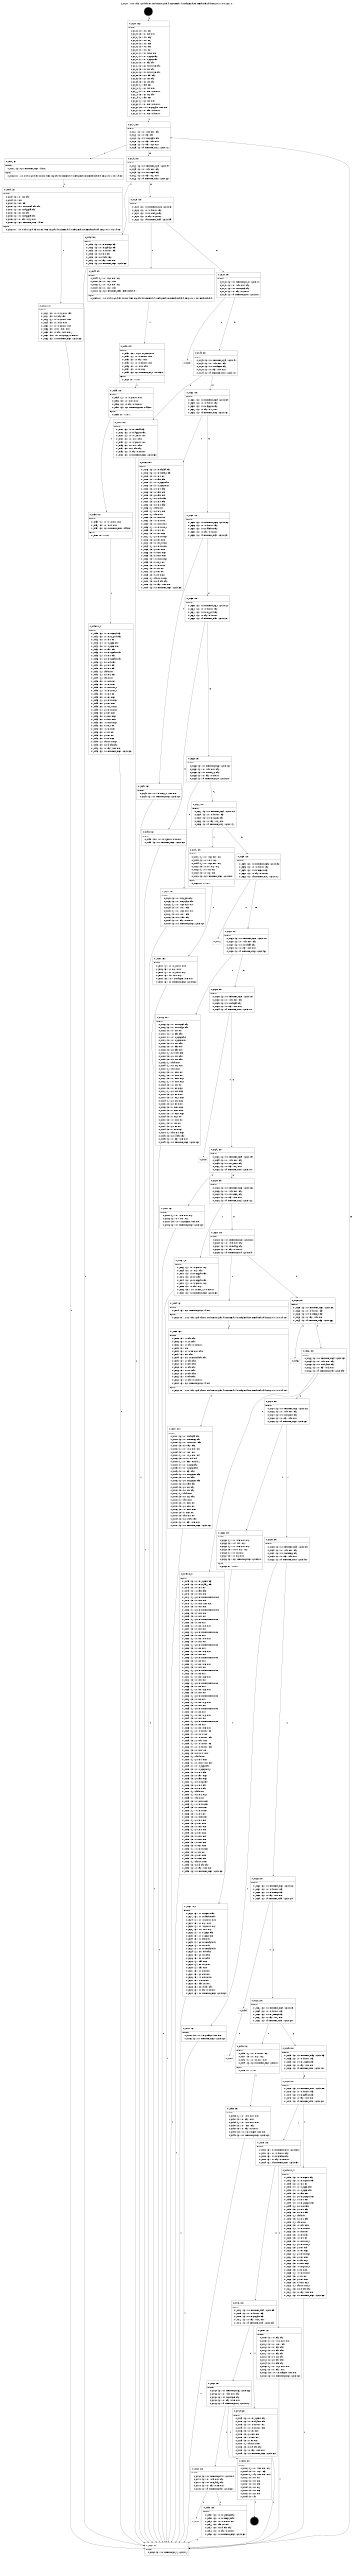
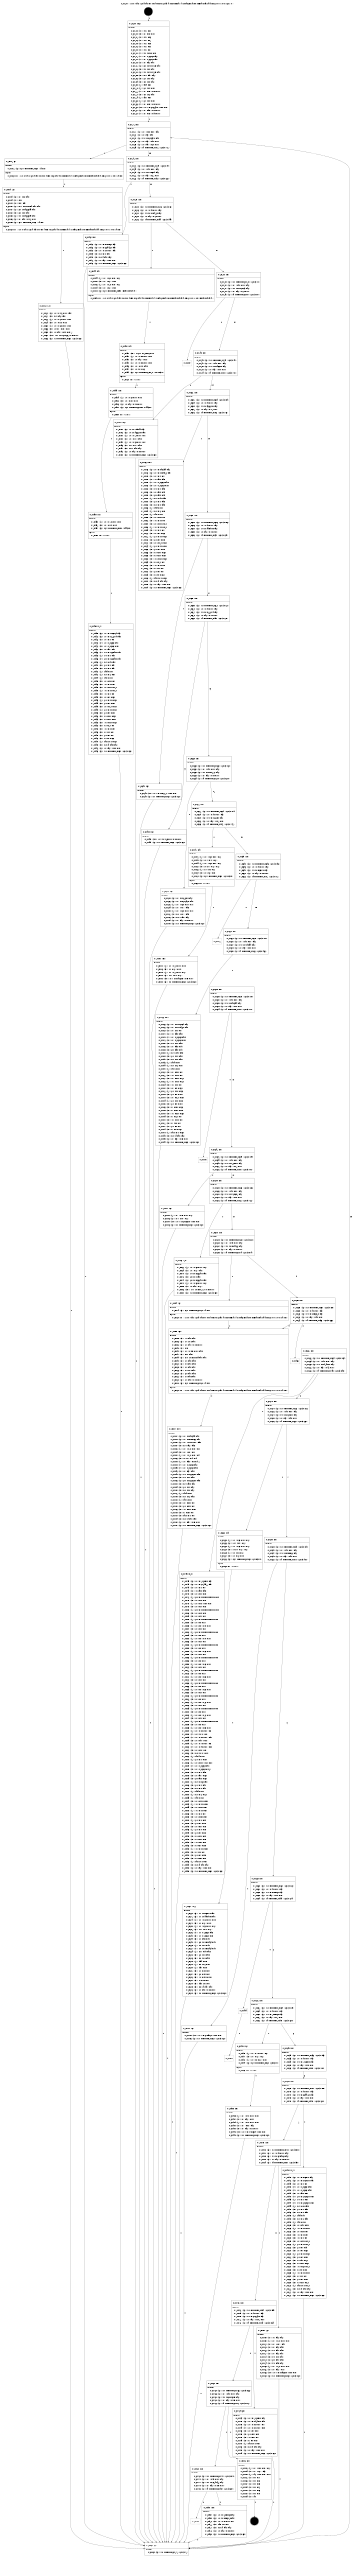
(239, 970) -> none
(318, 1335) -> (287, 1326)
